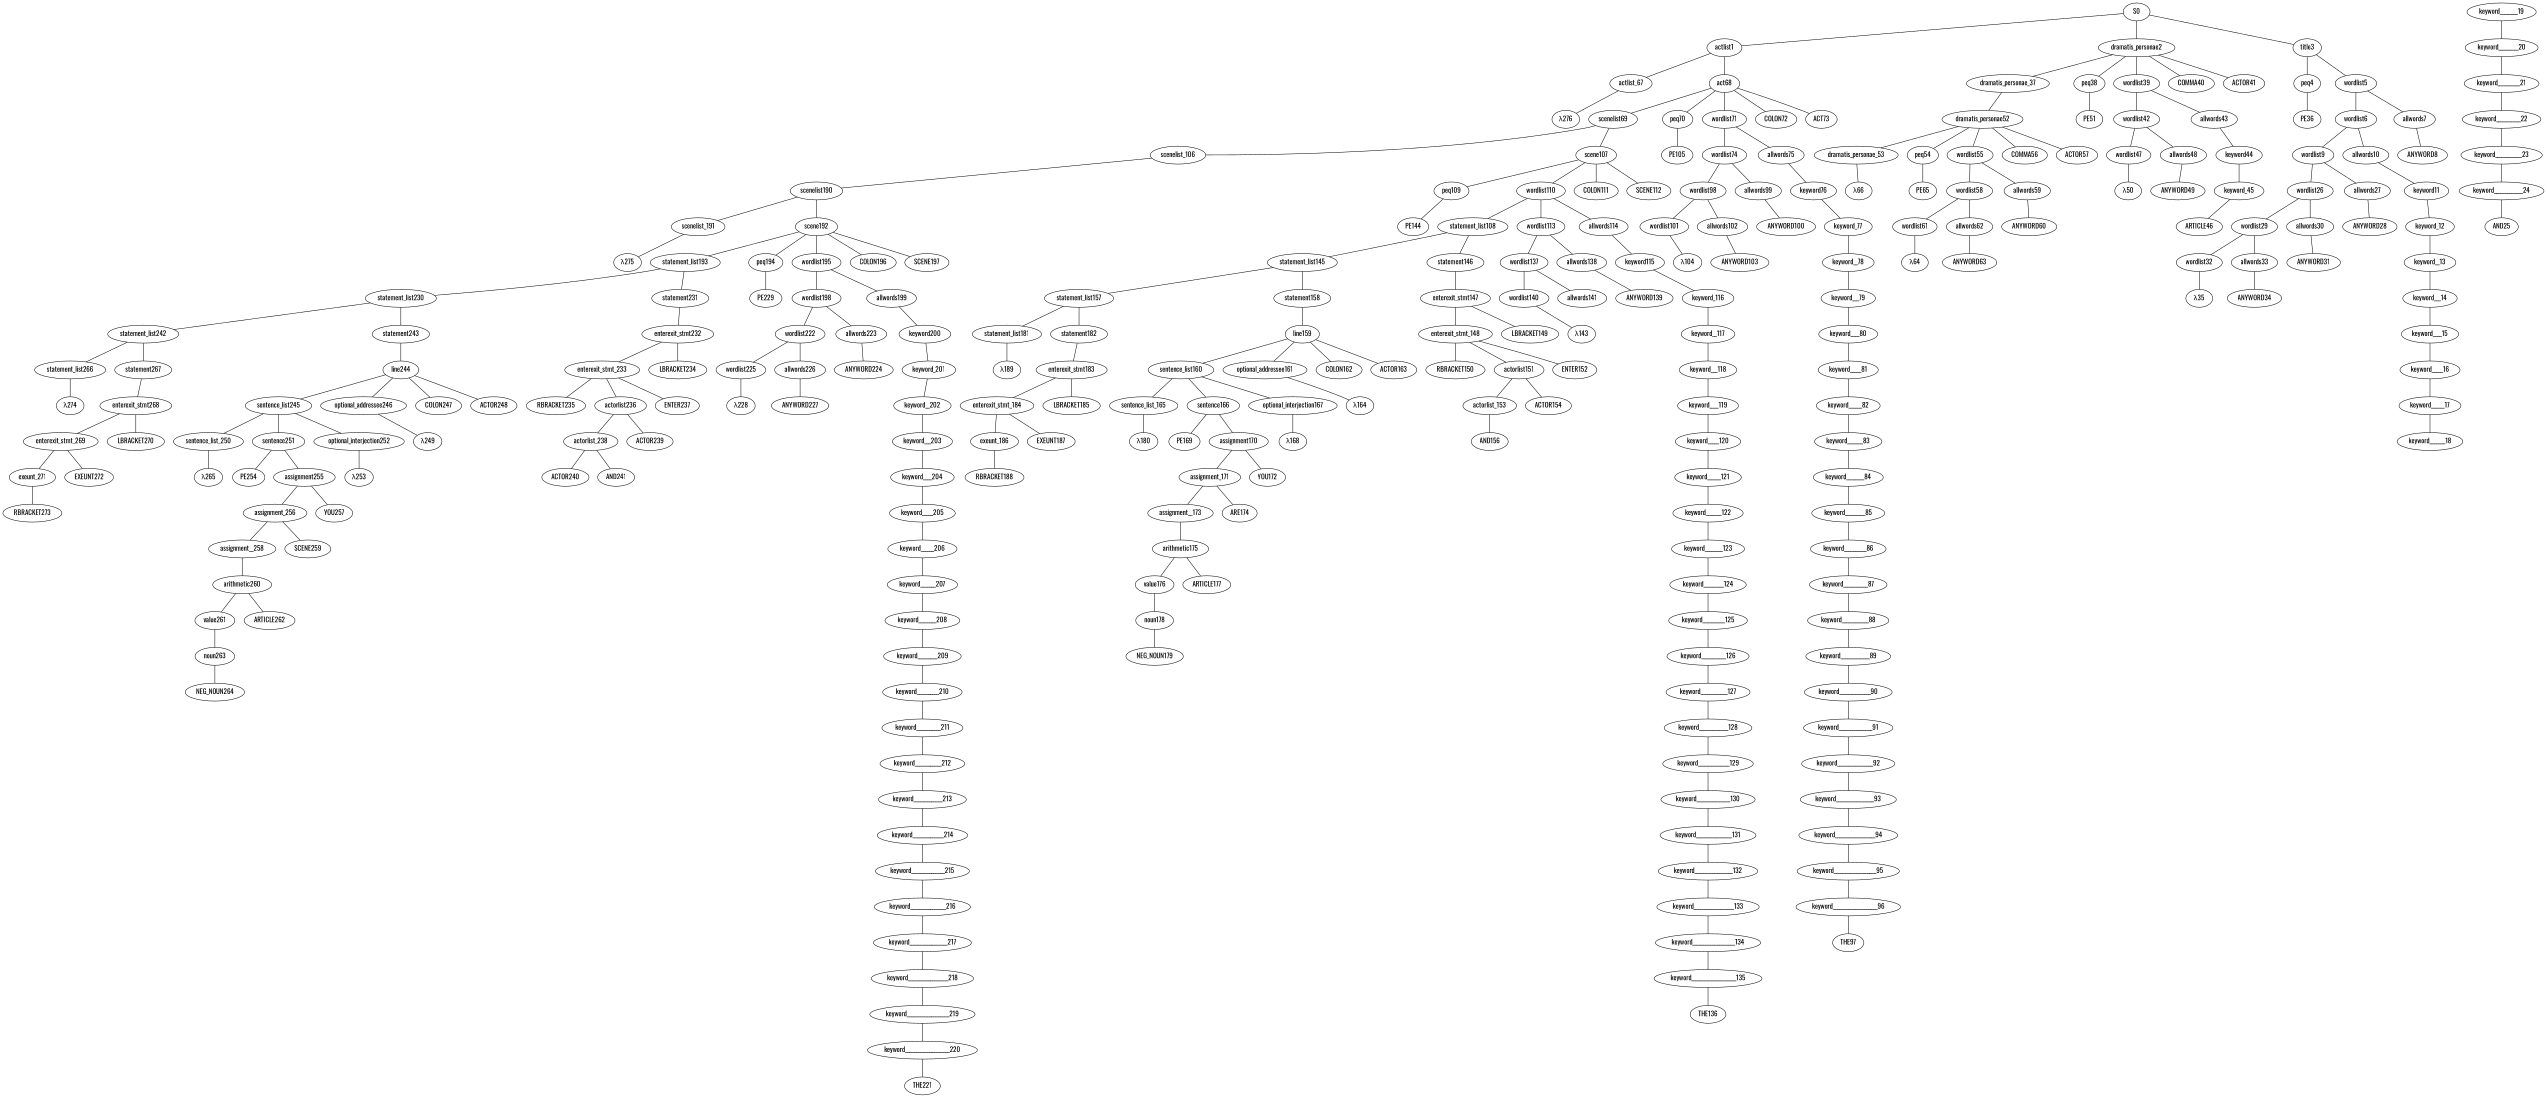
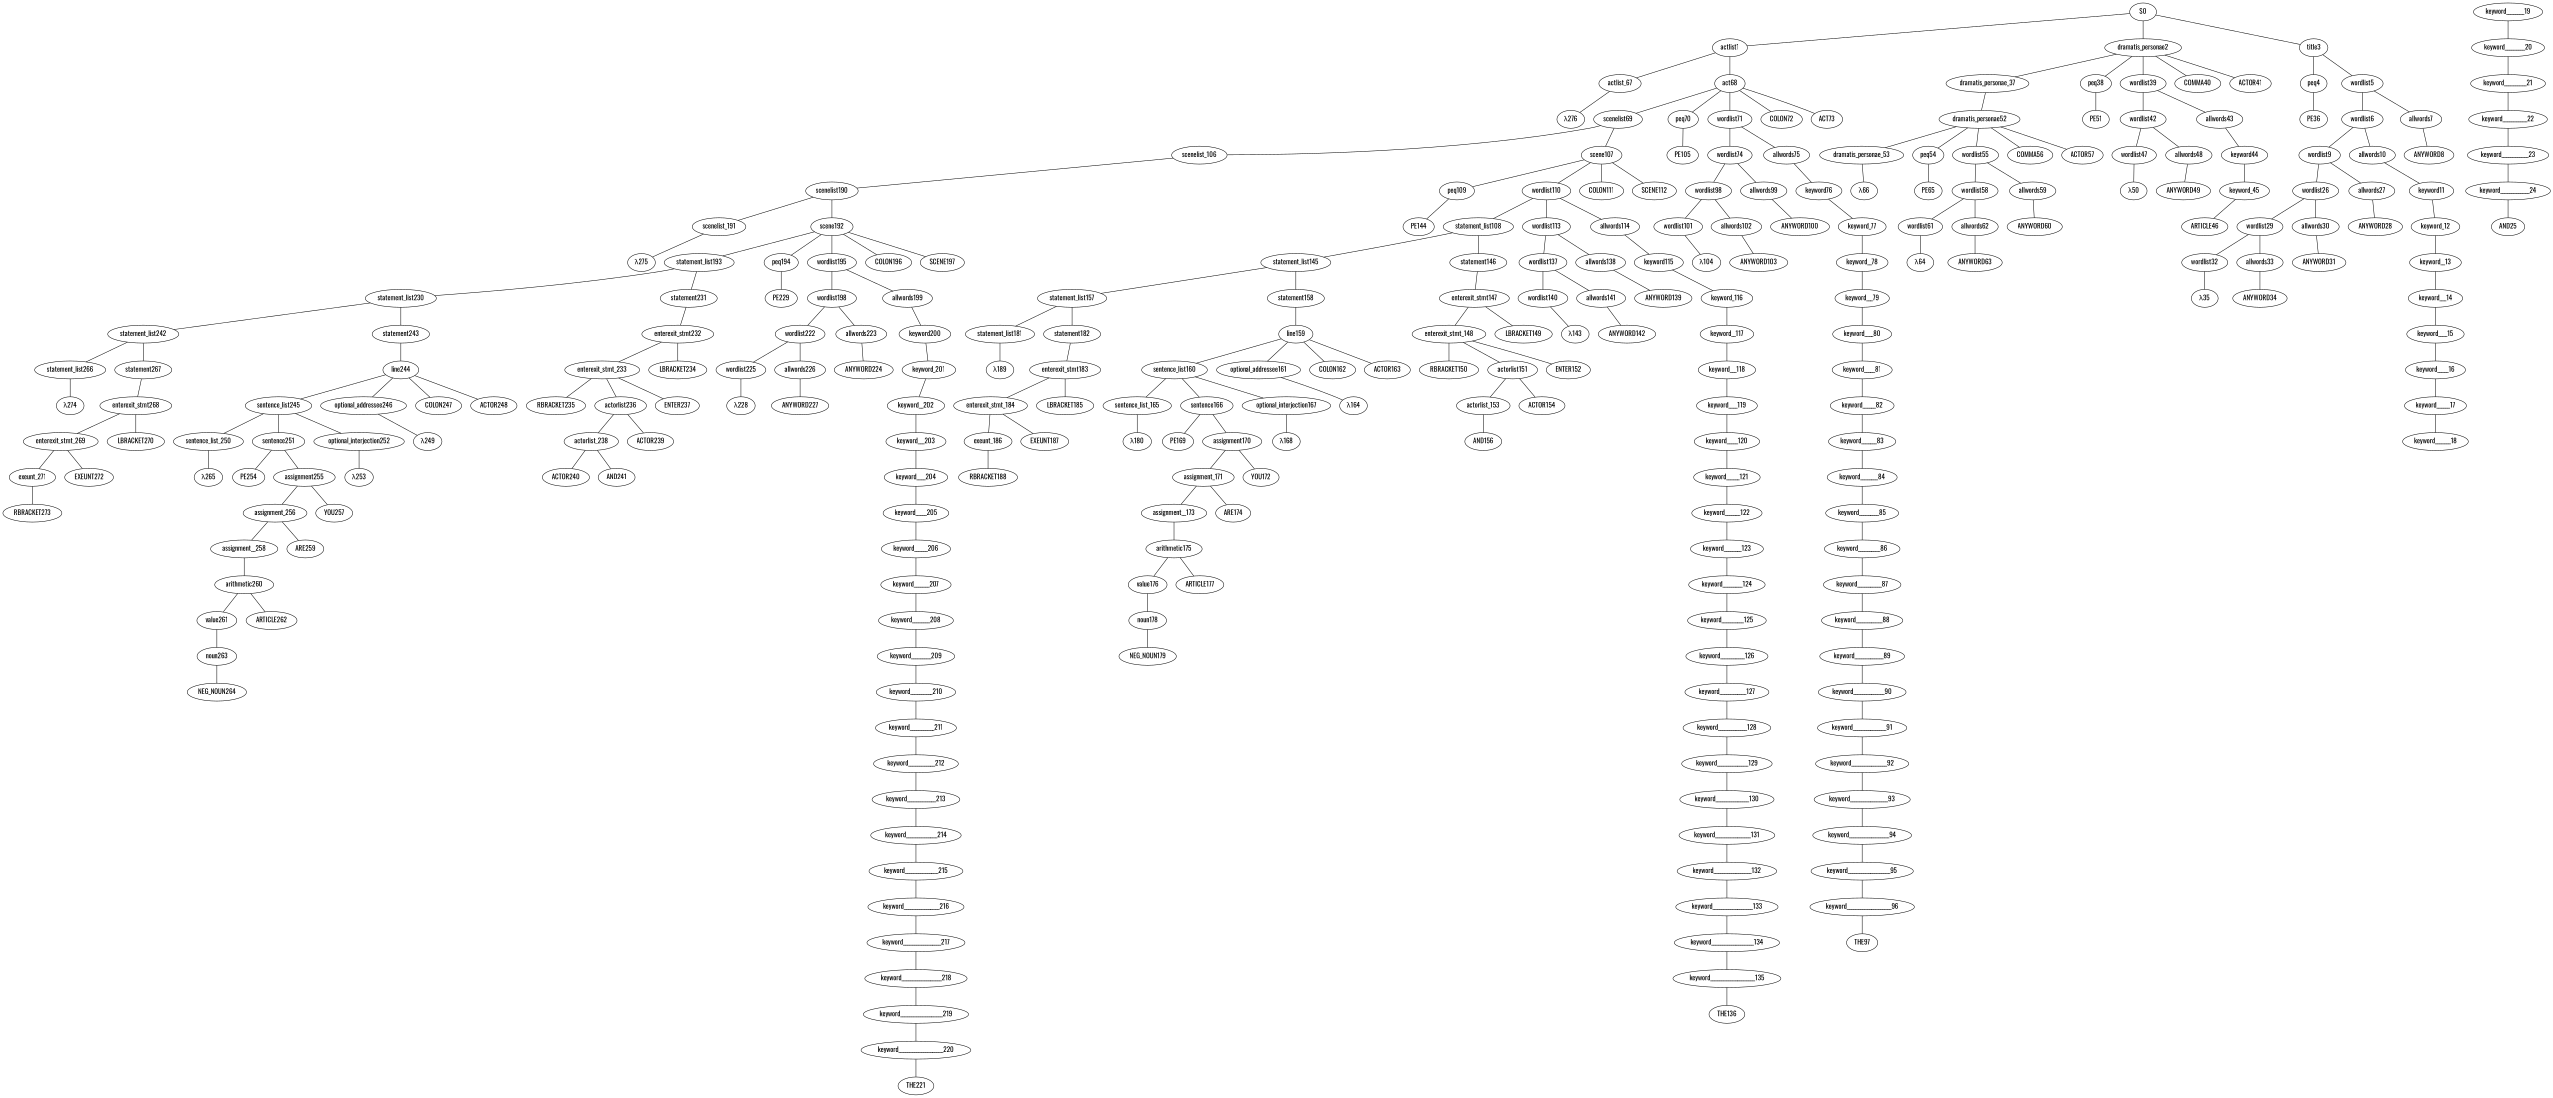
none -> (1627, 334)
(308, 549) -> (305, 549)
